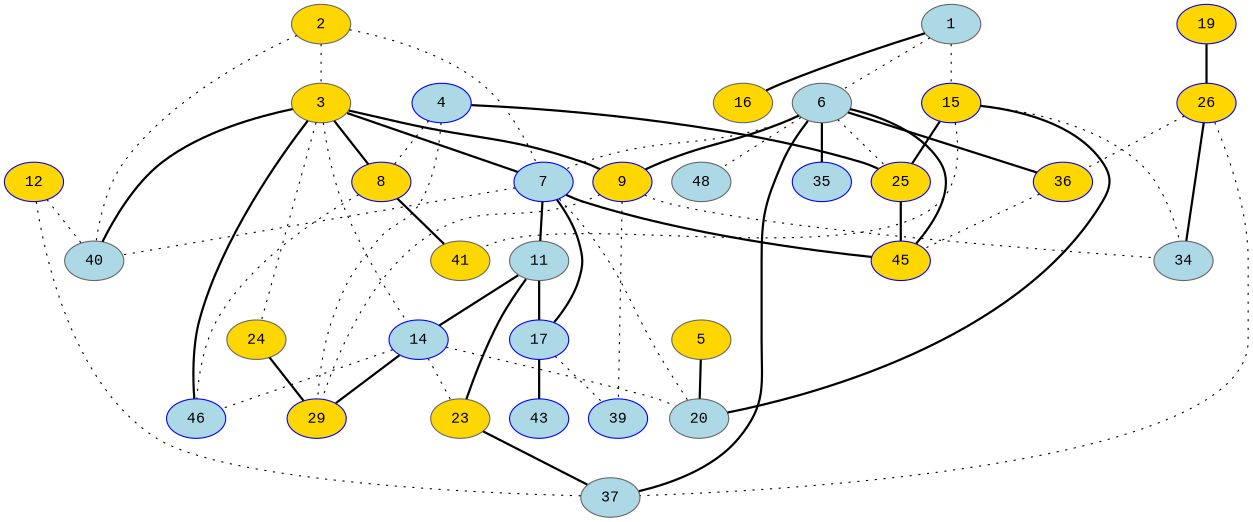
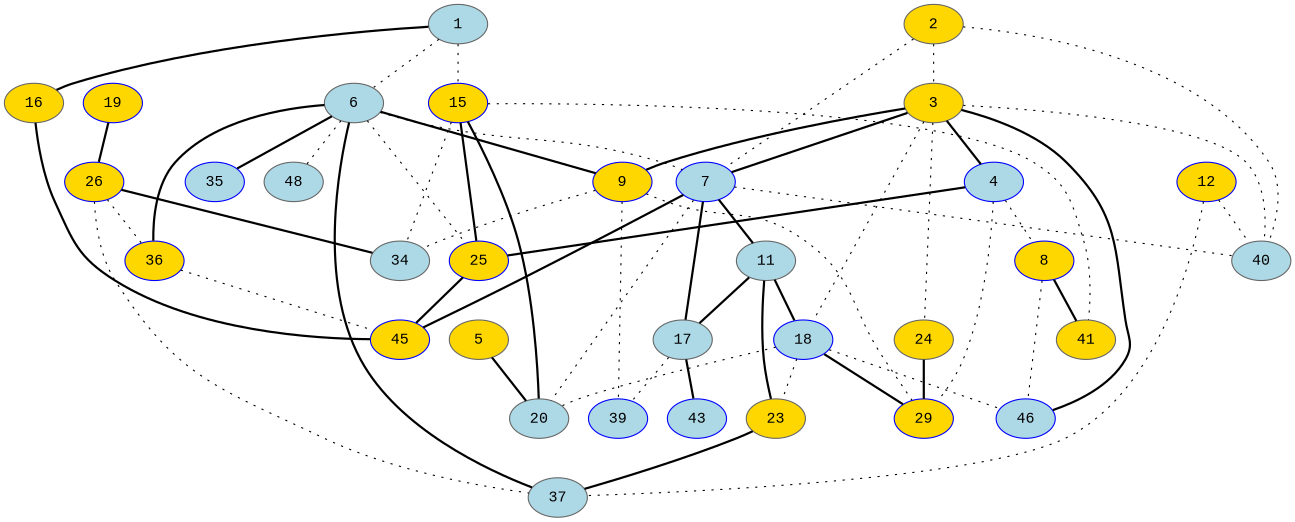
(351, 142) -> (966, 146)
(179, 150) -> (1149, 126)
(935, 156) -> (151, 299)
(419, 340) -> (803, 340)
(539, 340) -> (683, 340)
